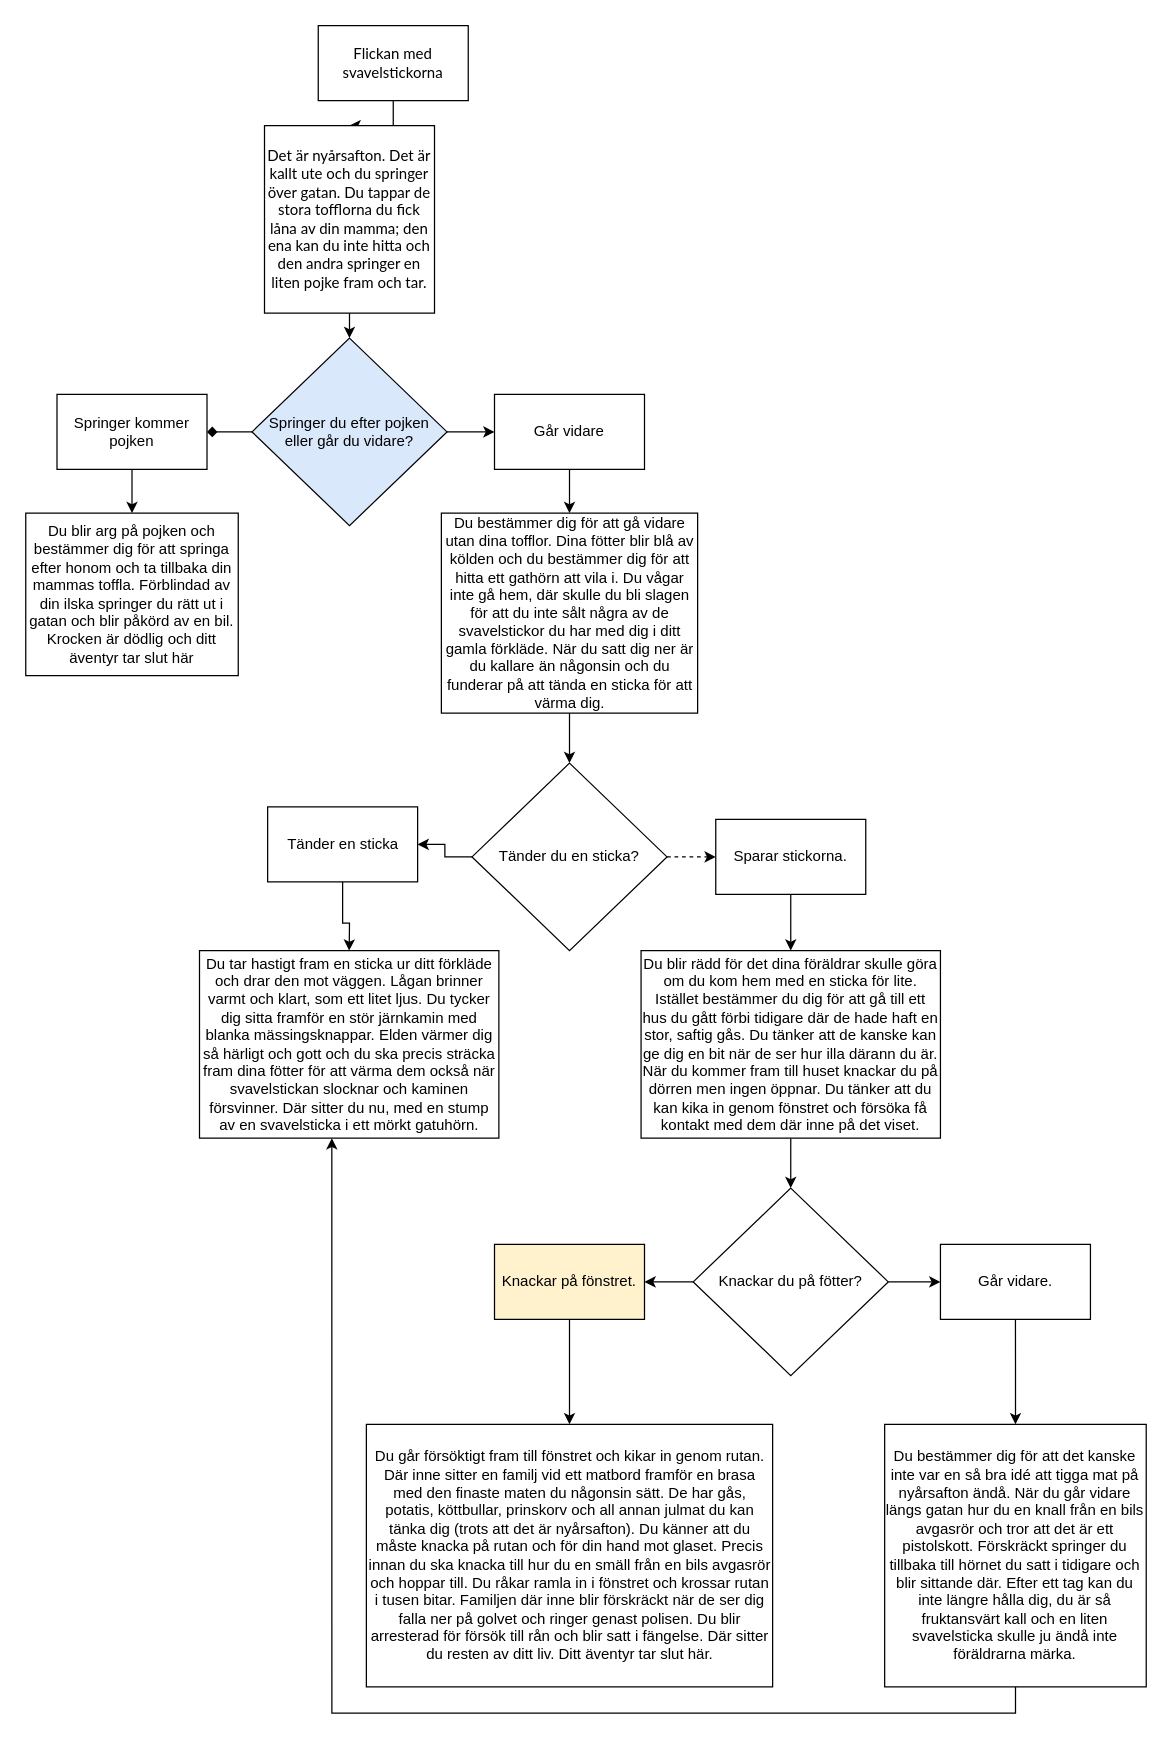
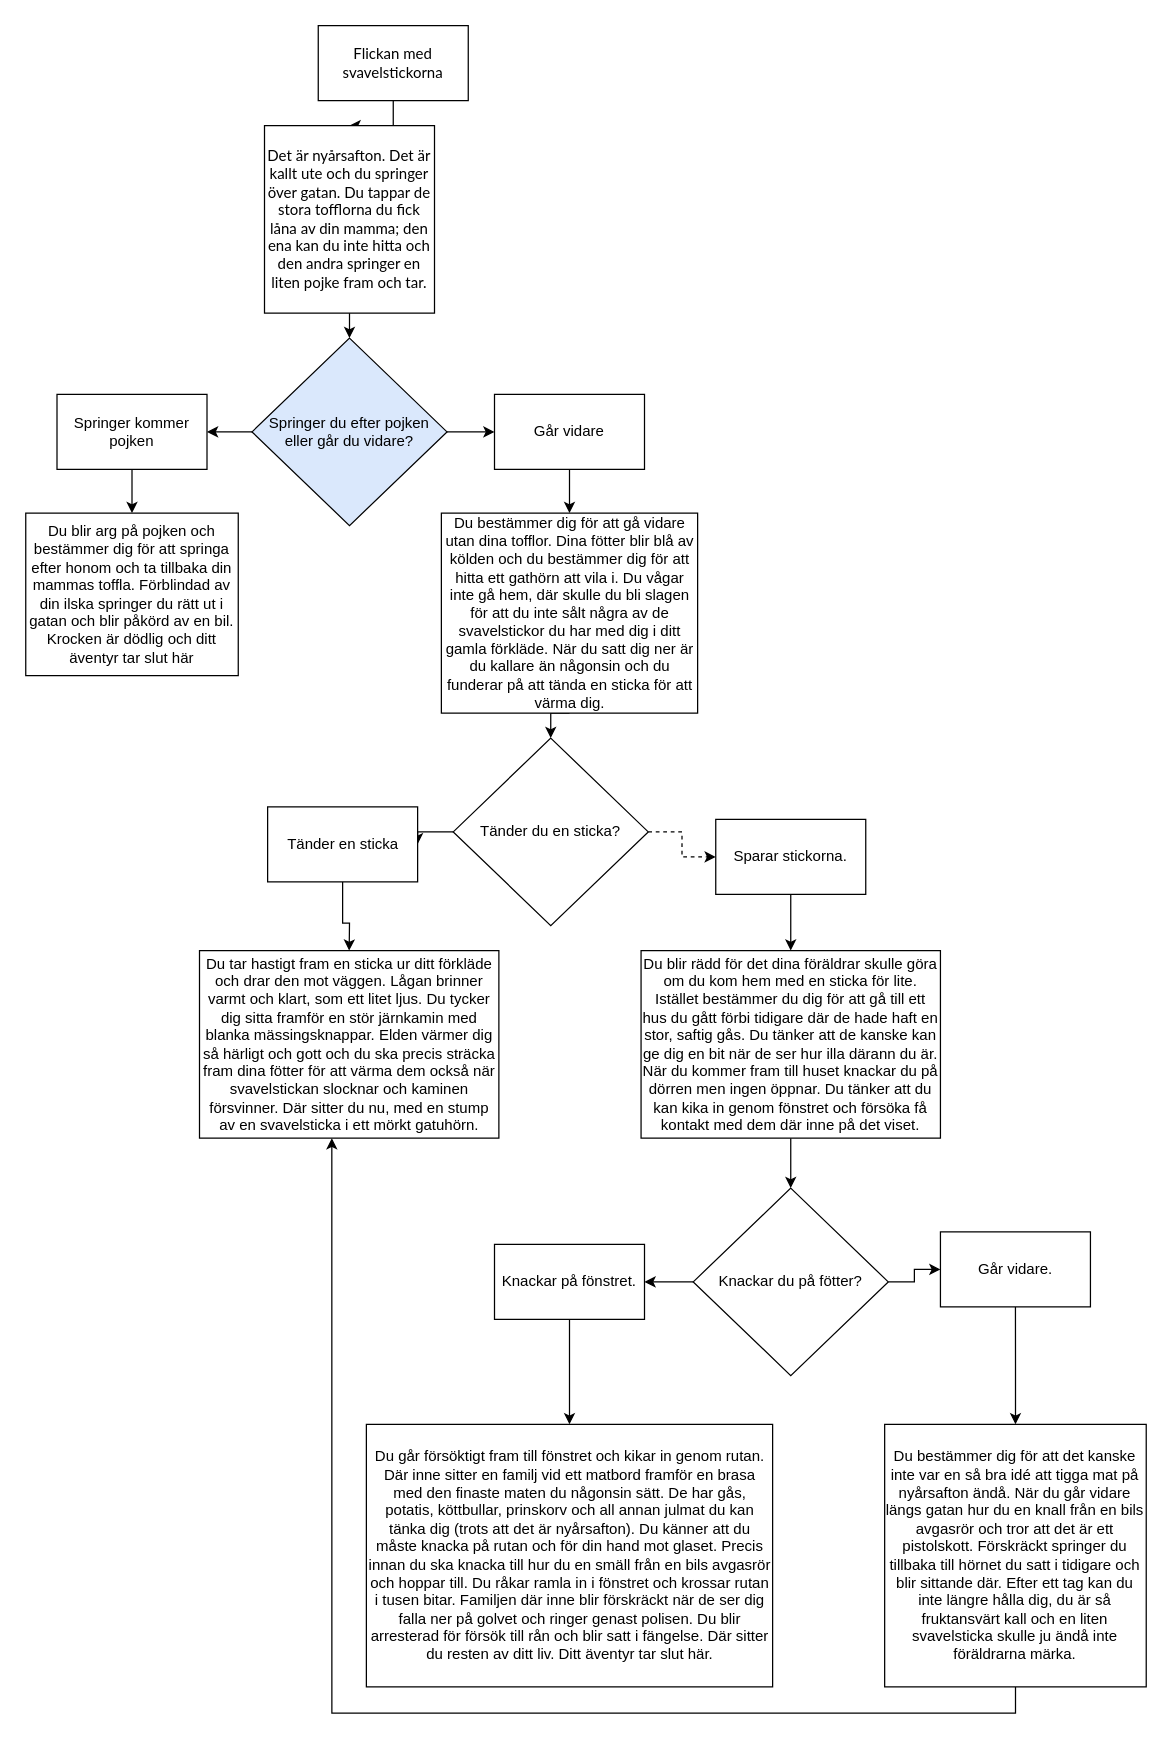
(218, 432) -> (217, 432)
(569, 857) -> (551, 832)
(569, 1282) -> (569, 1282)
(1015, 1282) -> (1015, 1269)
